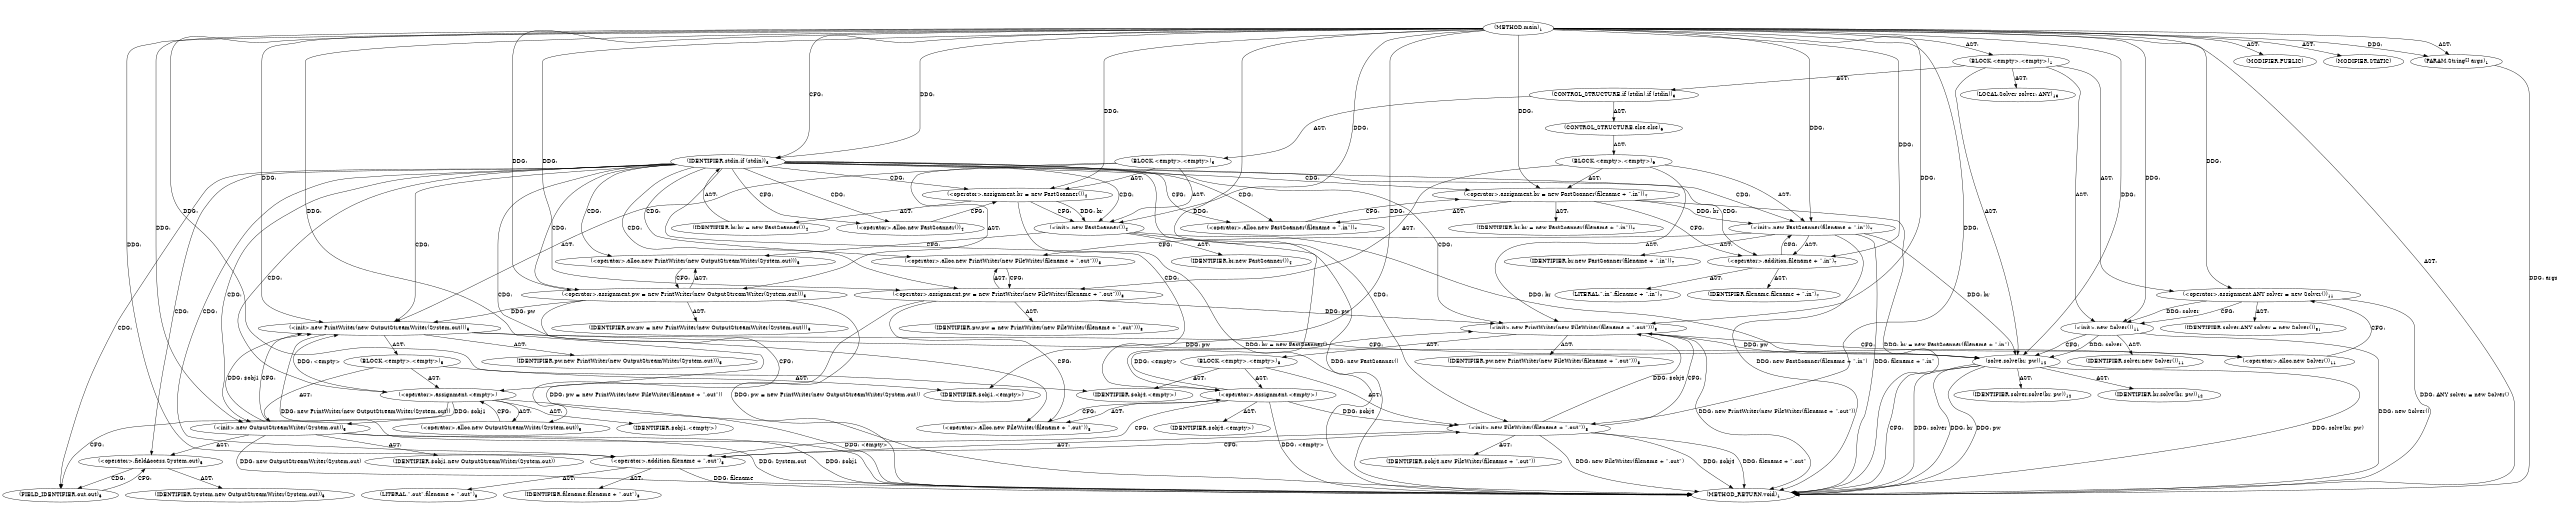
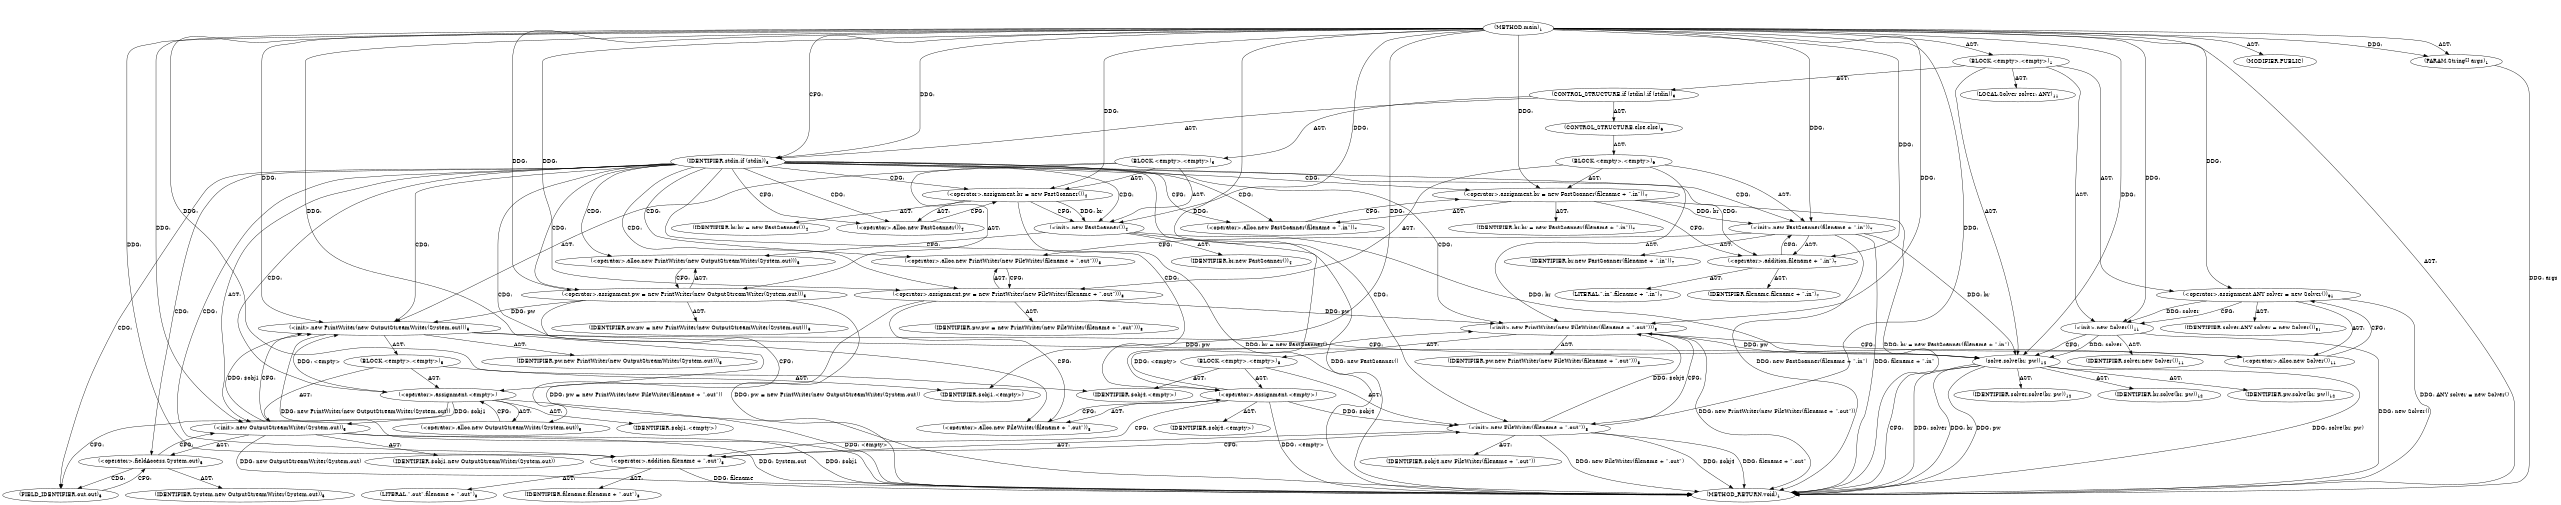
(2364, 62) -> none
(2056, 94) -> (2056, 94)
(704, 199) -> (1160, 124)
none -> (938, 208)
(2331, 294) -> (2331, 294)
(236, 295) -> (236, 295)
none -> (2348, 320)
none -> (2290, 395)
none -> (182, 441)
